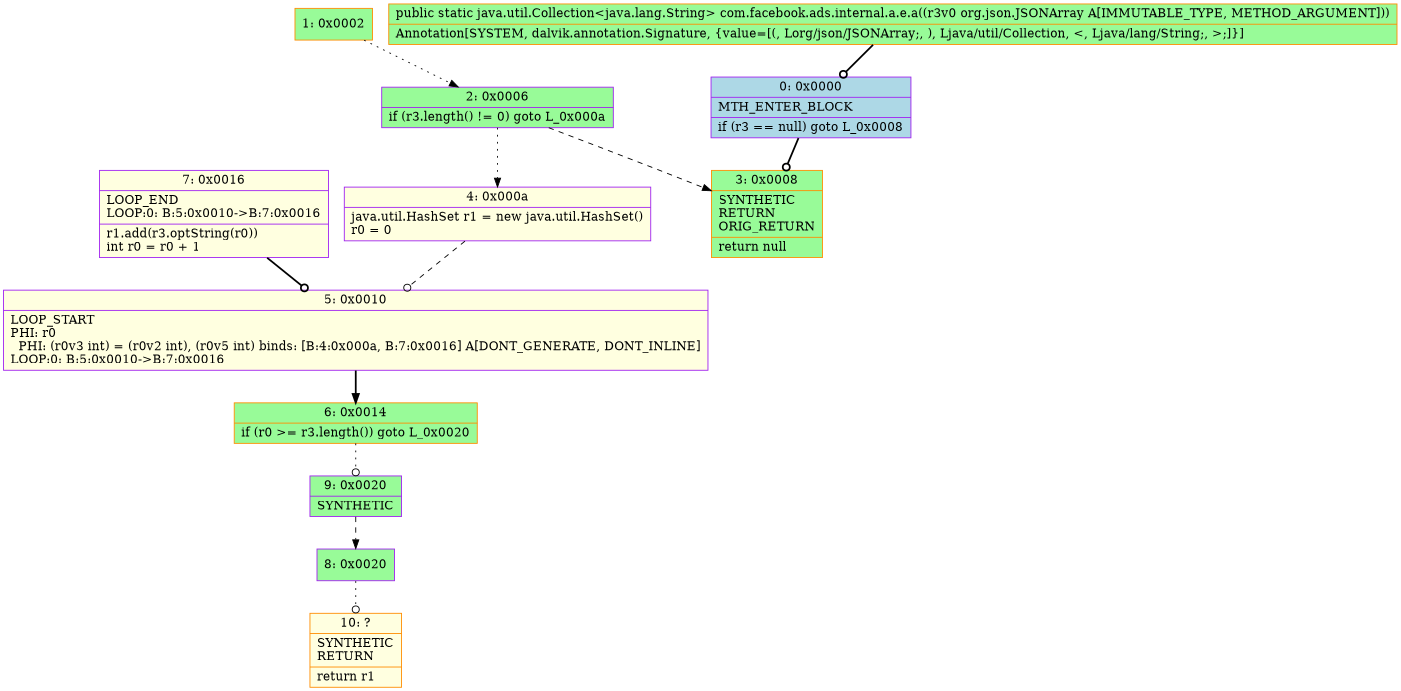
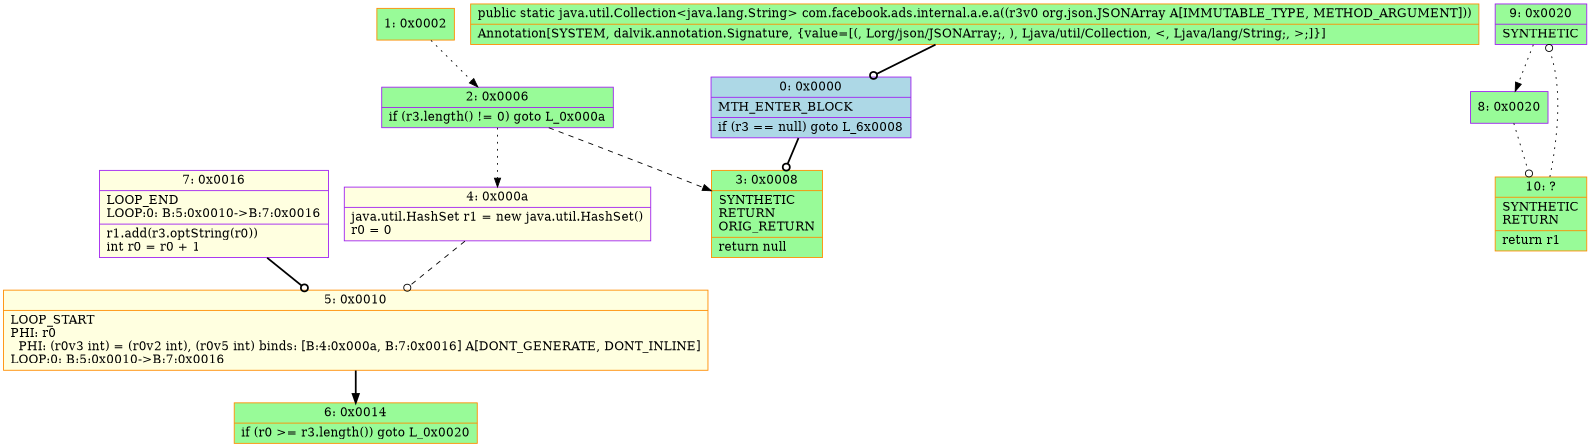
(811, 127) -> (811, 127)
(356, 330) -> (356, 330)
(356, 456) -> (1558, 114)
(356, 528) -> (1526, 64)
(356, 650) -> (1541, 214)
